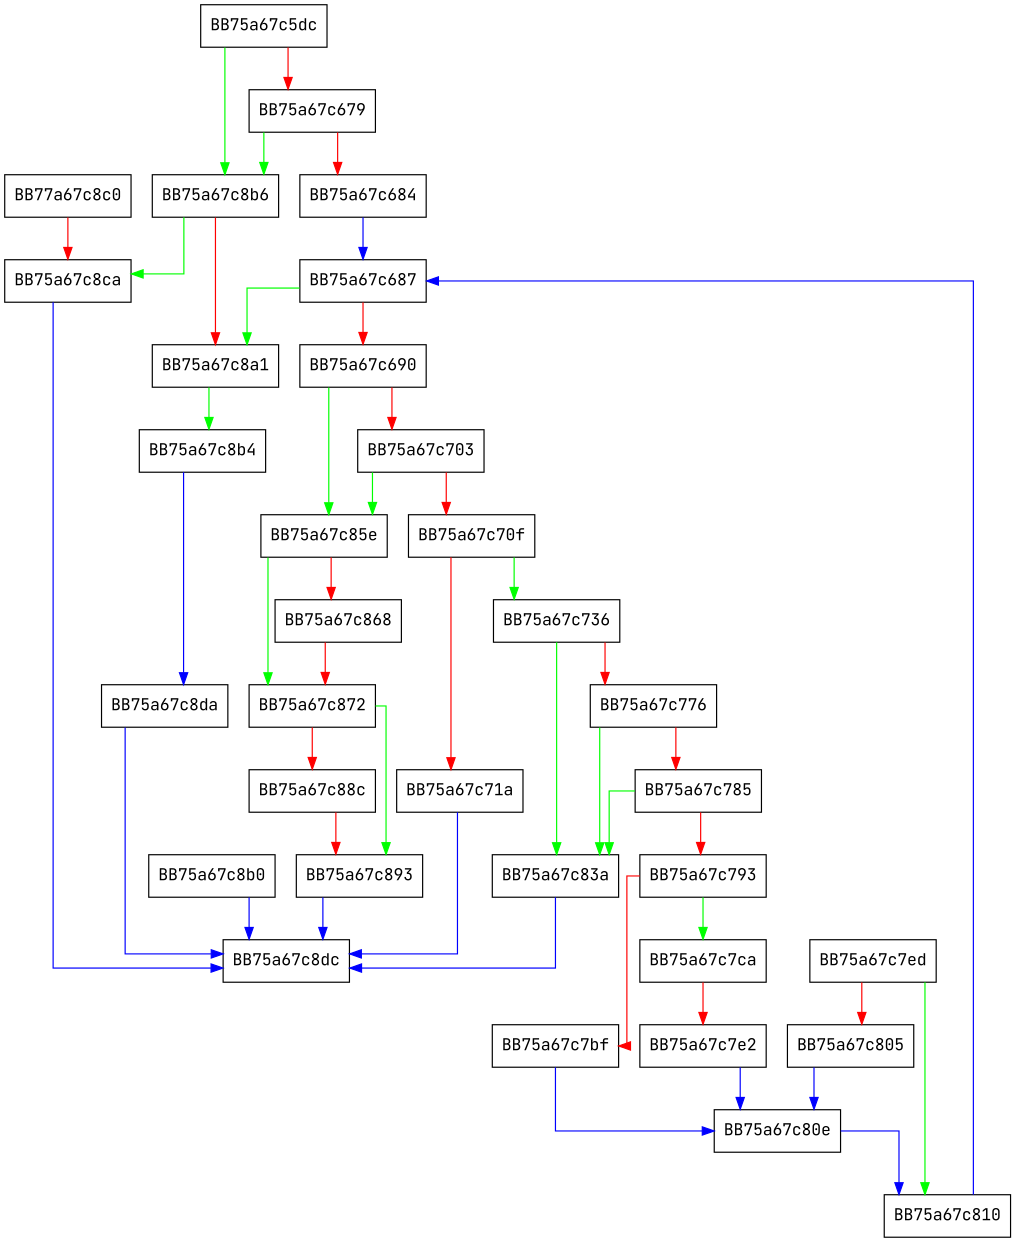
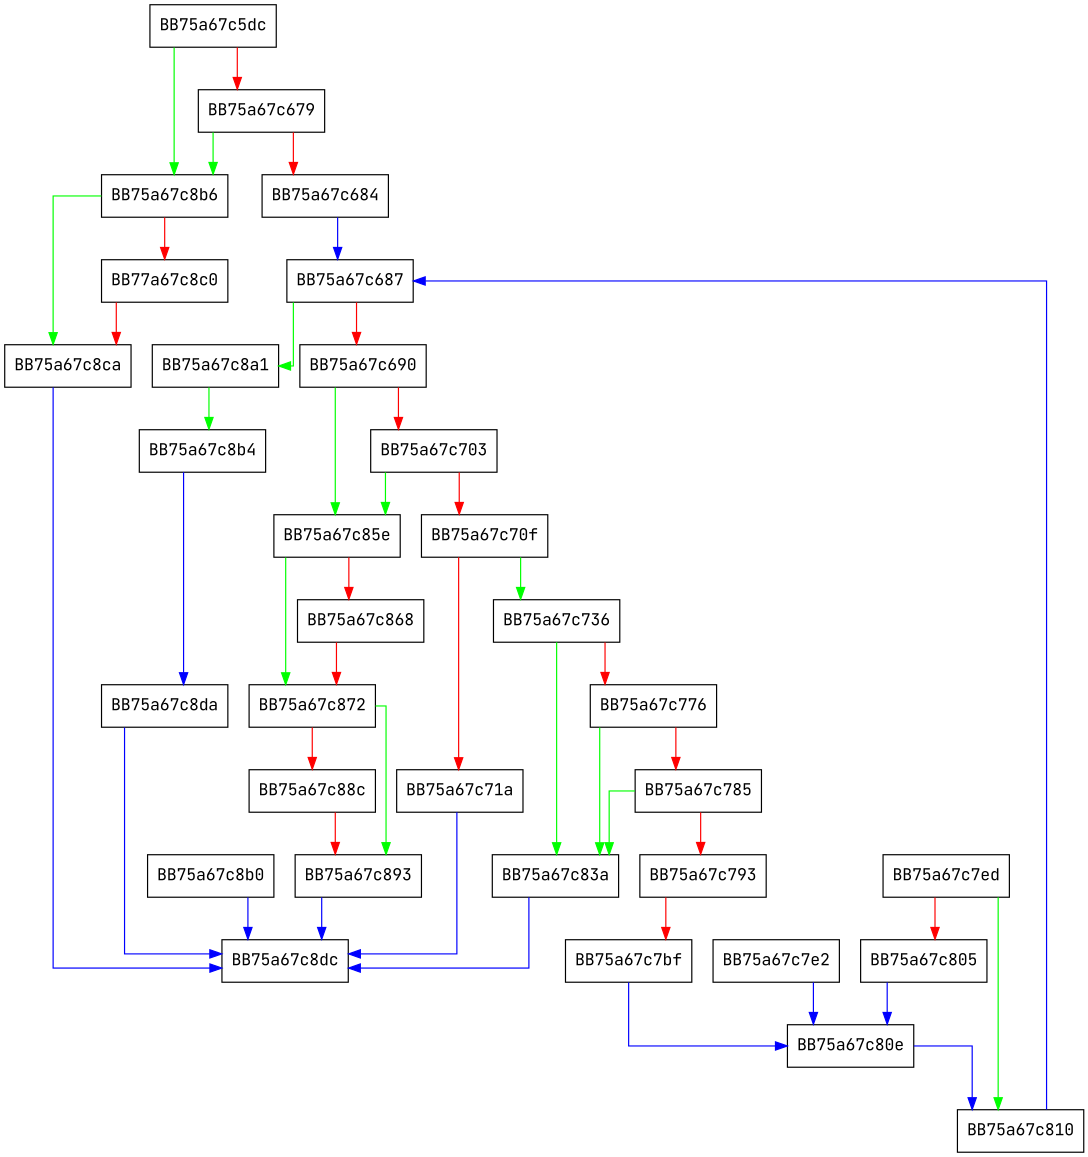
(215, 275) -> (165, 232)
(703, 961) -> none
